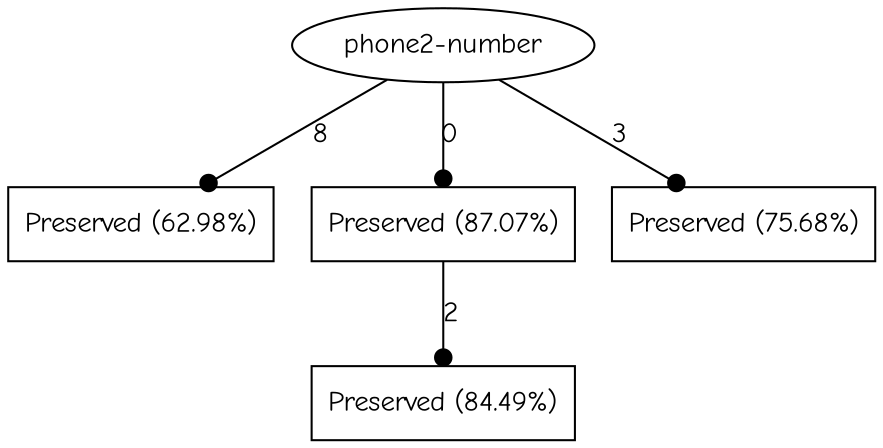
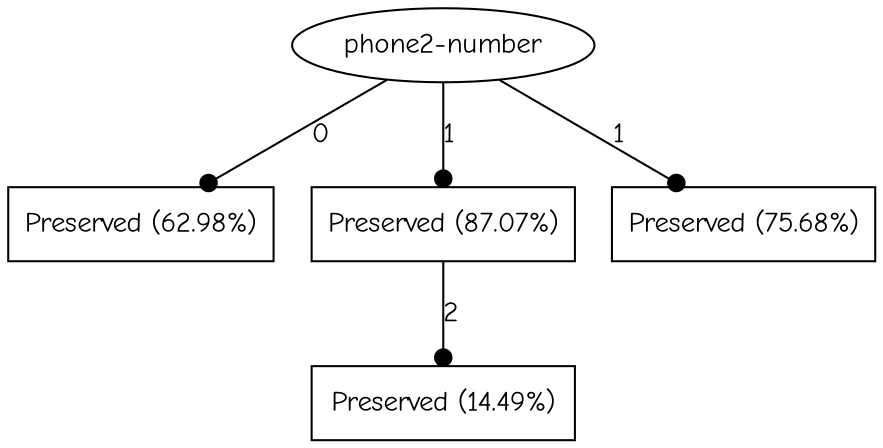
(321, 135) -> (321, 135)
(449, 135) -> (449, 135)
(619, 135) -> (619, 135)
(443, 403) -> (443, 403)
